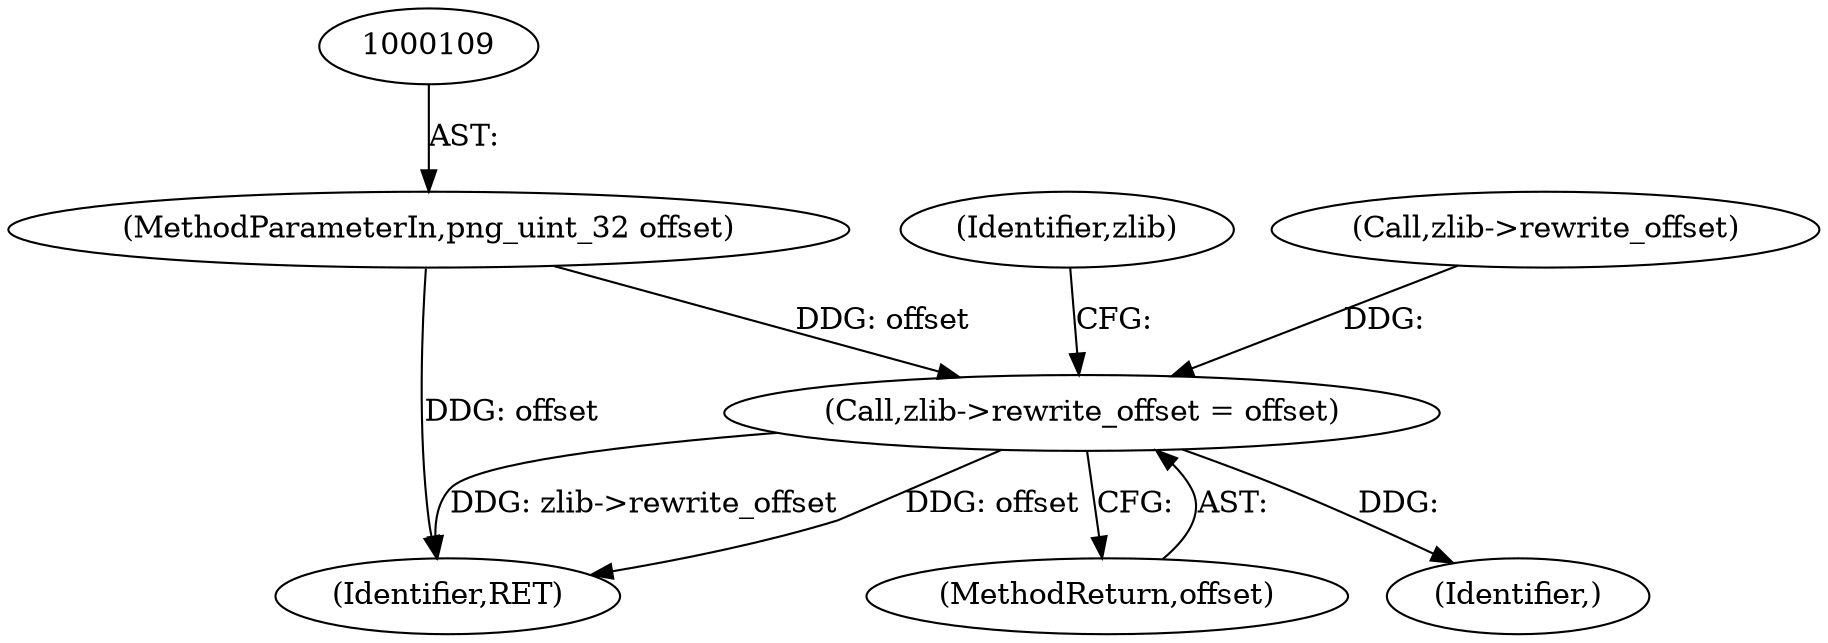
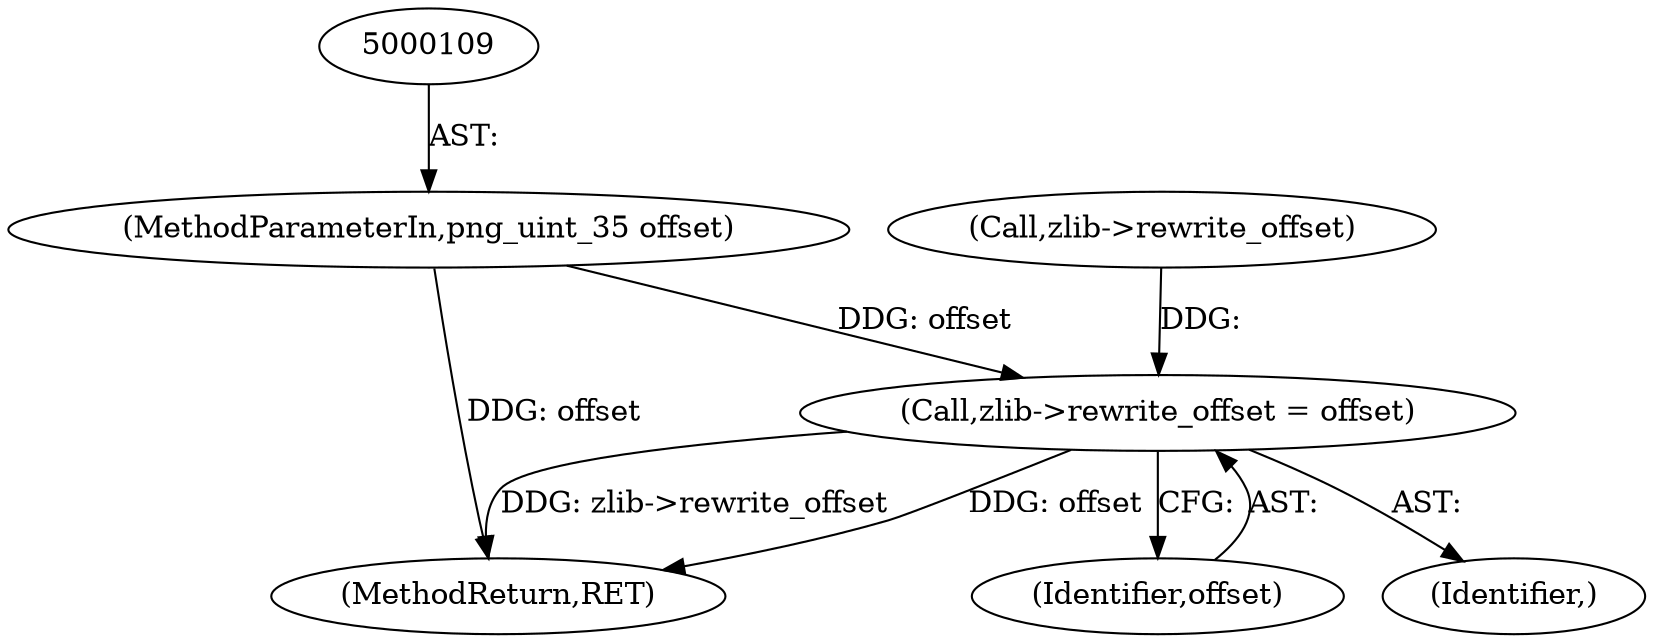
(429, 46) -> (429, 46)
(429, 230) -> (429, 230)
(1067, 230) -> none
(1403, 505) -> (1432, 505)
(448, 596) -> (498, 596)
(1107, 596) -> (1158, 596)
